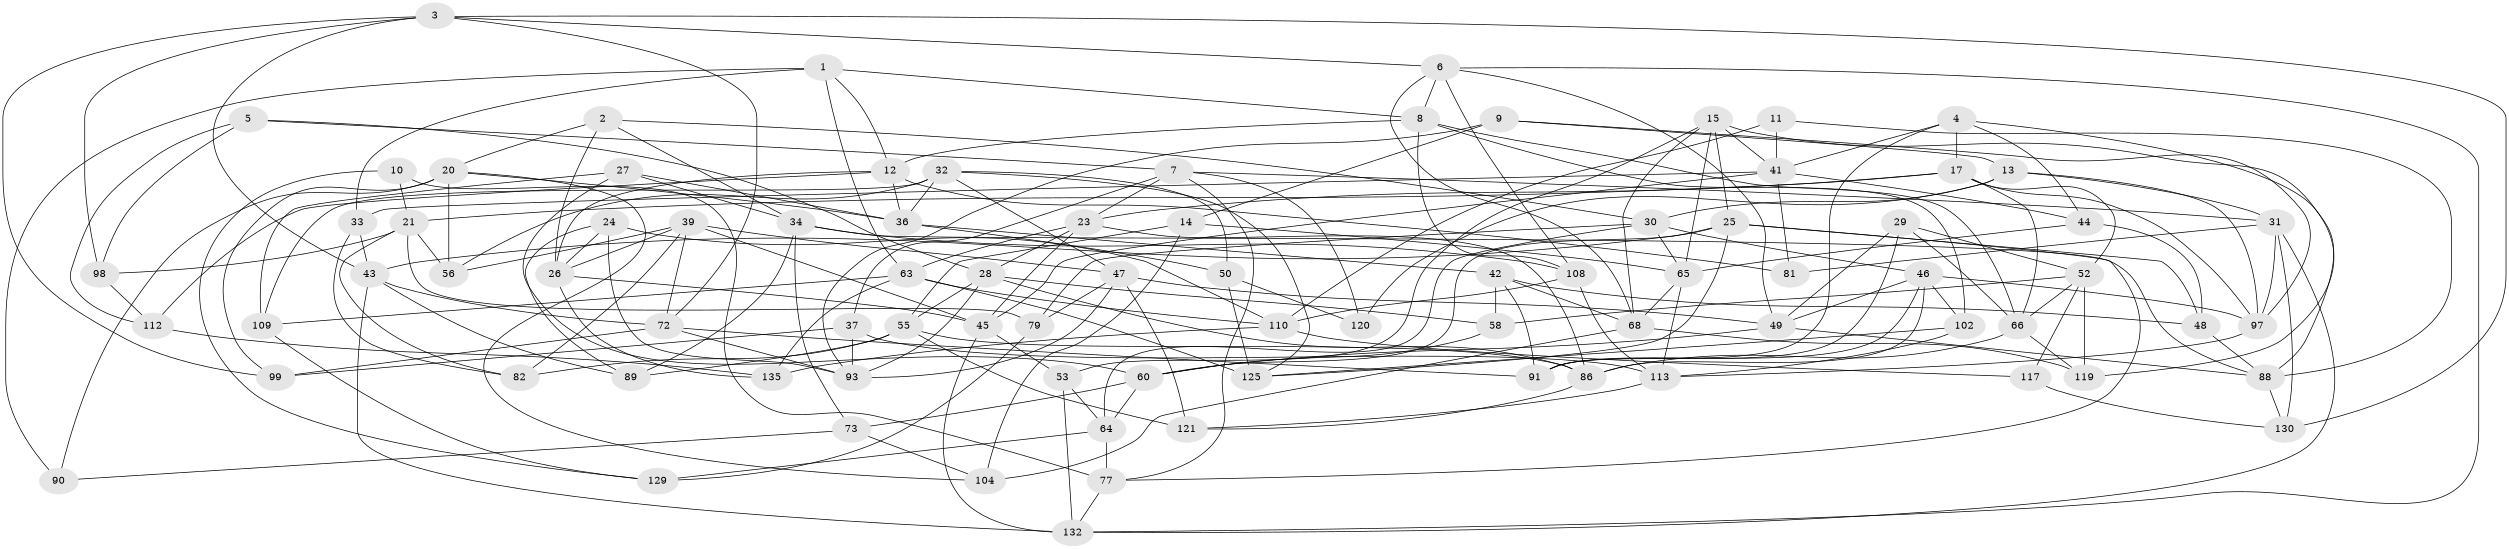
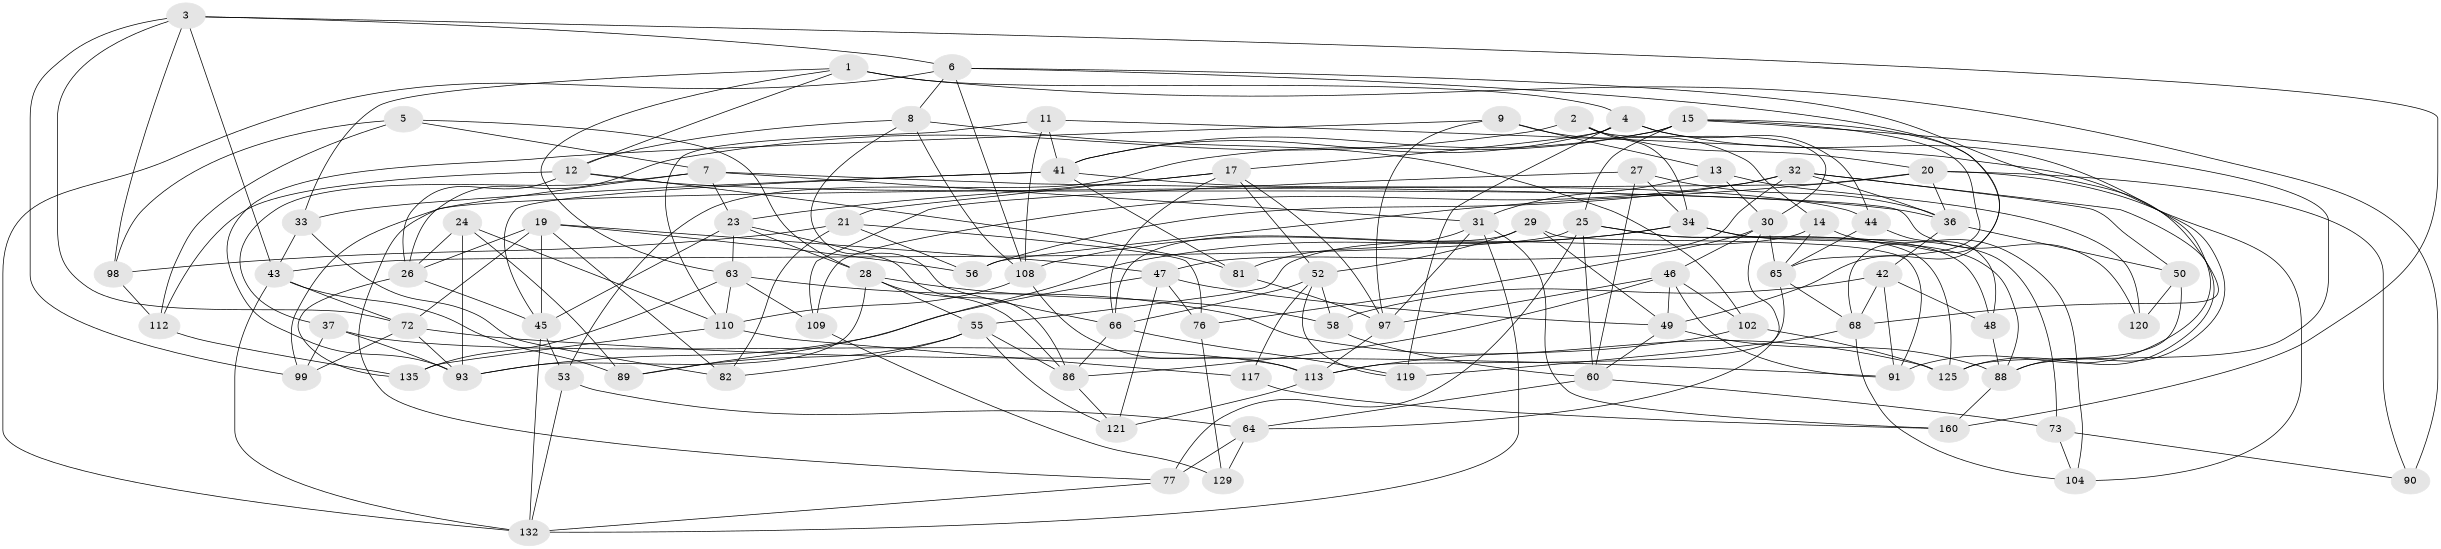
(1122, 93) -> (1240, 85)
(397, 171) -> none
none -> (1028, 206)
(2217, 209) -> (1294, 291)
(689, 223) -> (541, 223)
(1035, 326) -> (1200, 326)
(2285, 429) -> (1949, 429)
